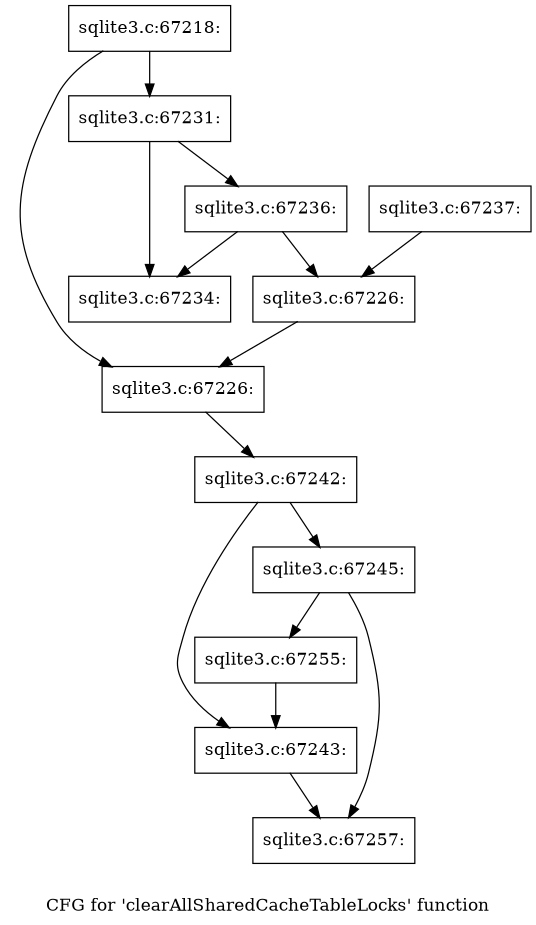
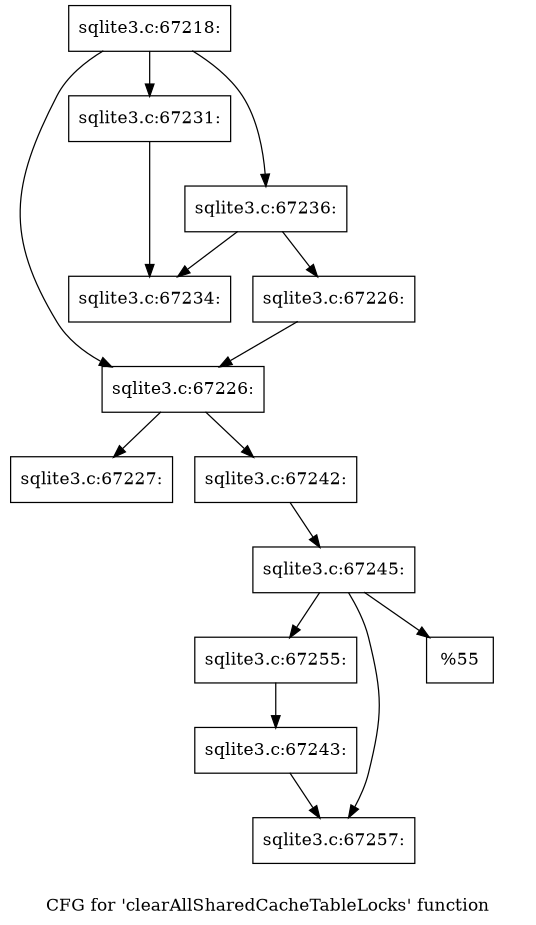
(203, 160) -> (246, 102)
(450, 209) -> none
none -> (92, 480)
(192, 611) -> none
none -> (460, 660)
